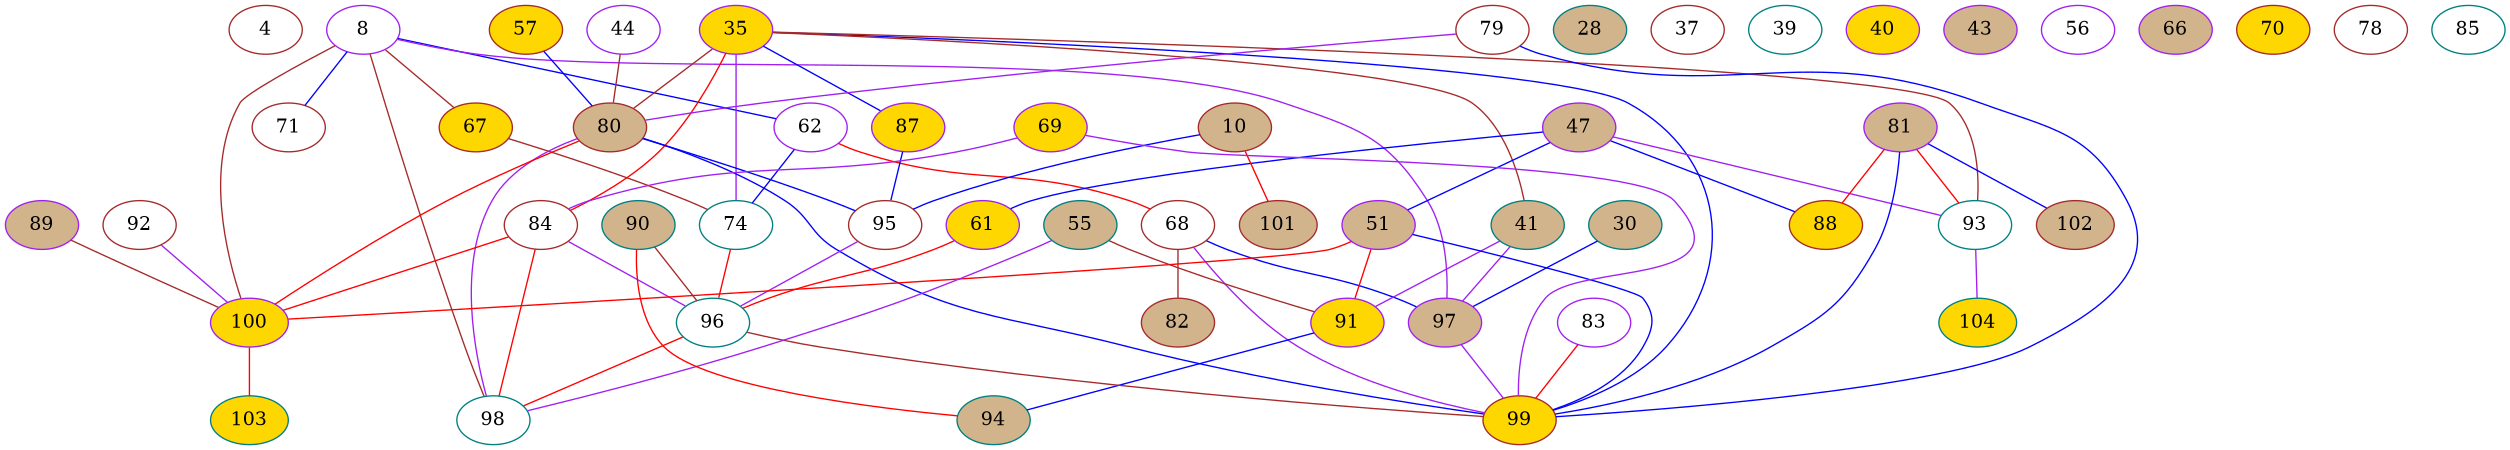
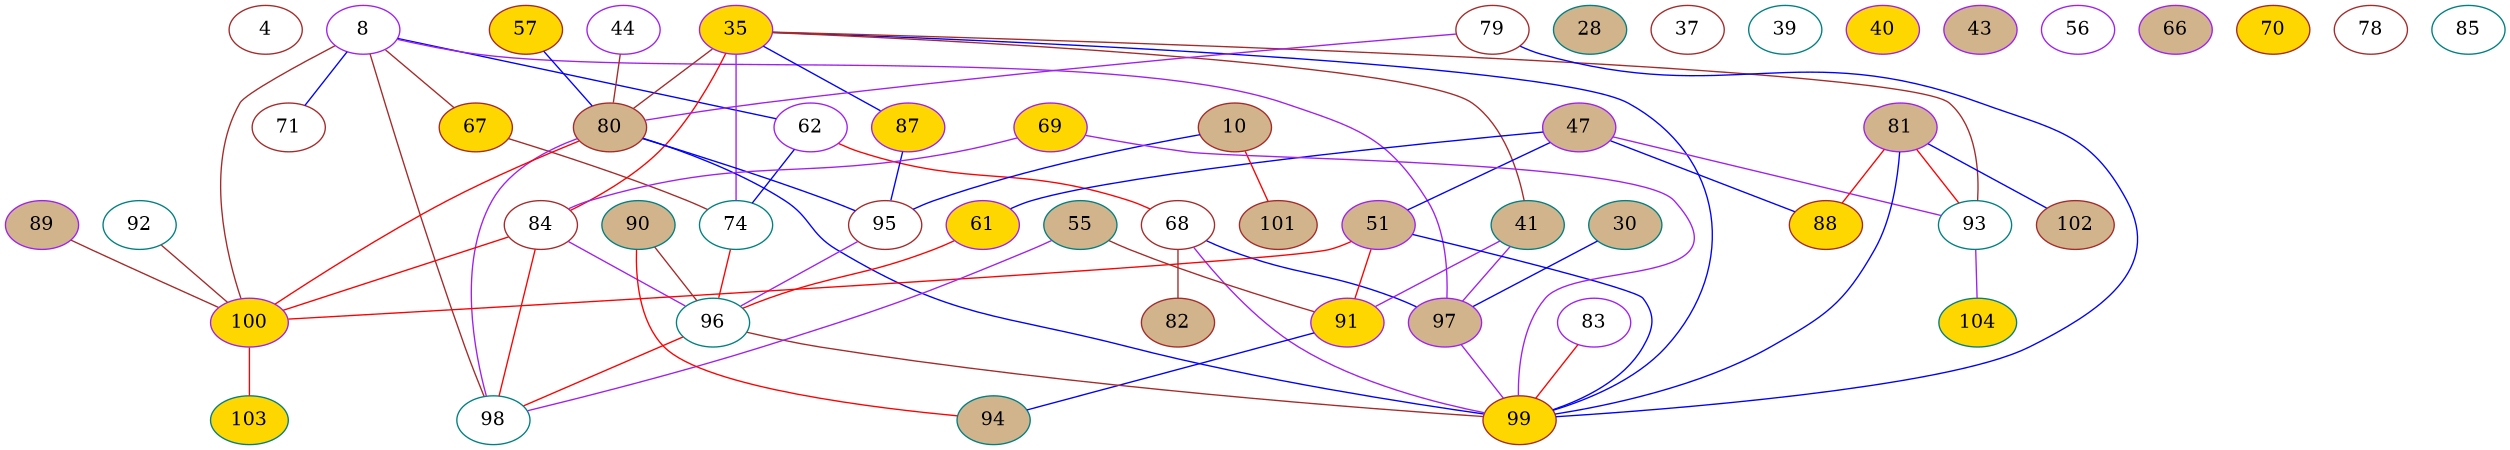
(140, 225) -> (140, 225)
(194, 274) -> (194, 274)
